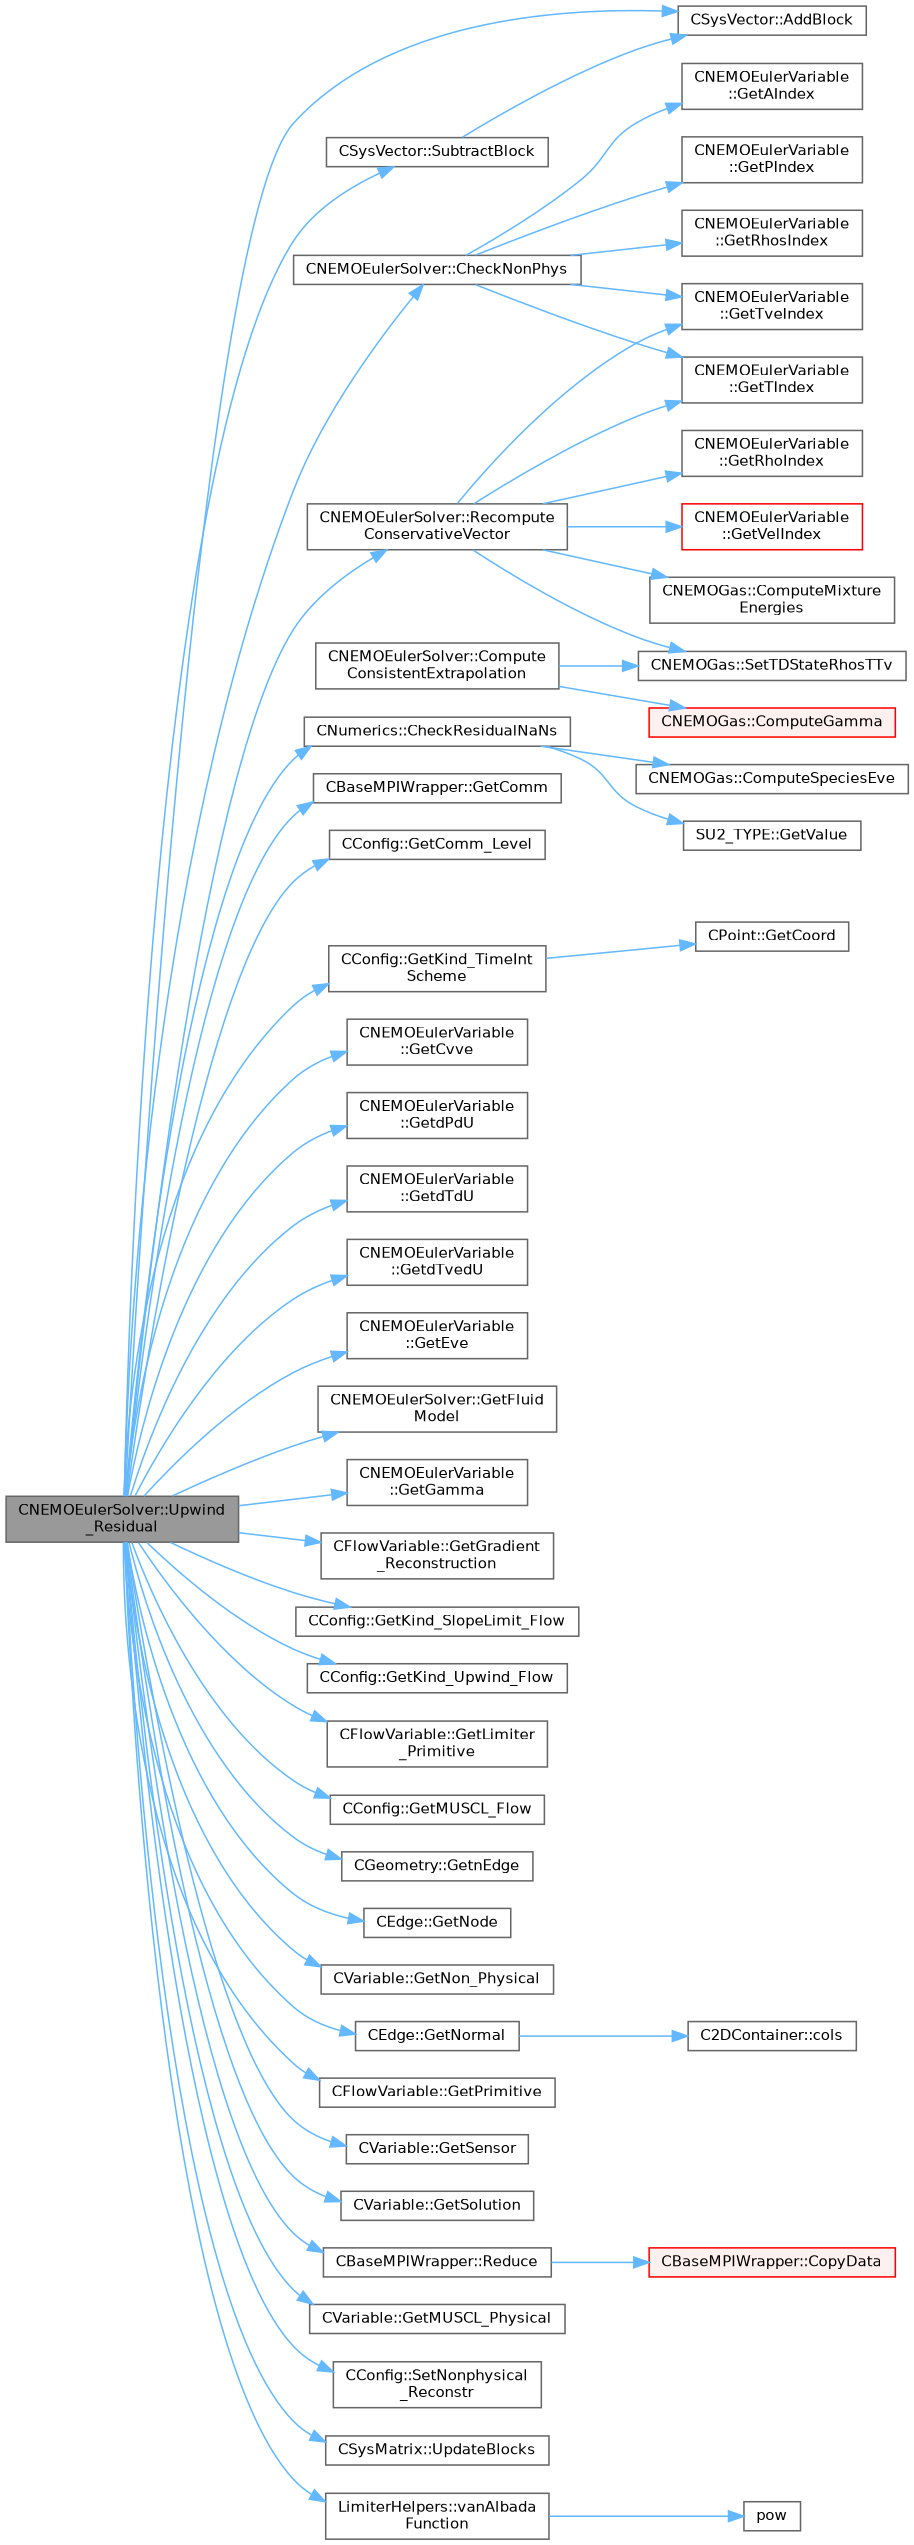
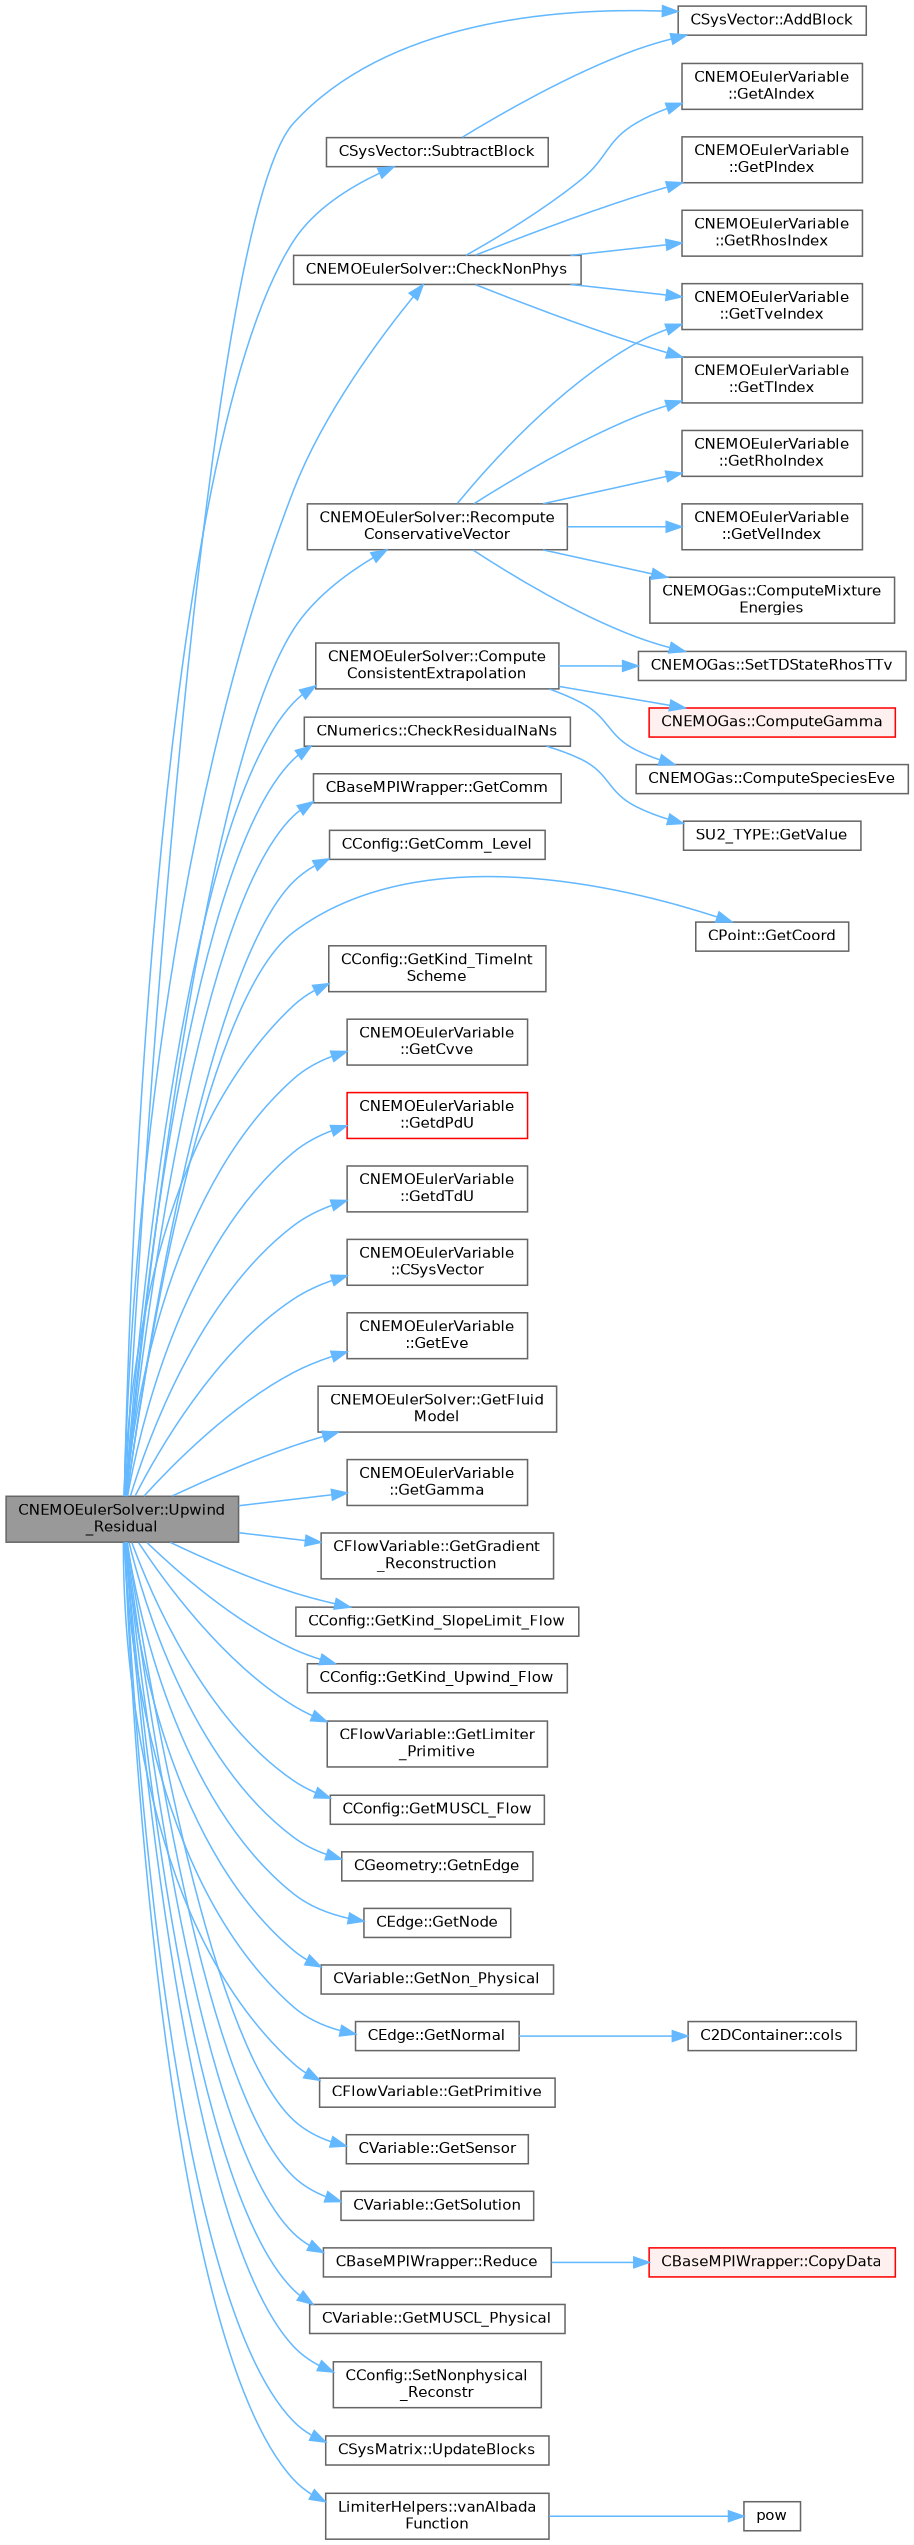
(772, 527) -> (772, 527)
(597, 754) -> (606, 723)
(613, 952) -> (249, 996)
none -> (173, 1084)
(437, 1116) -> (437, 1116)
(437, 1262) -> (437, 1262)
